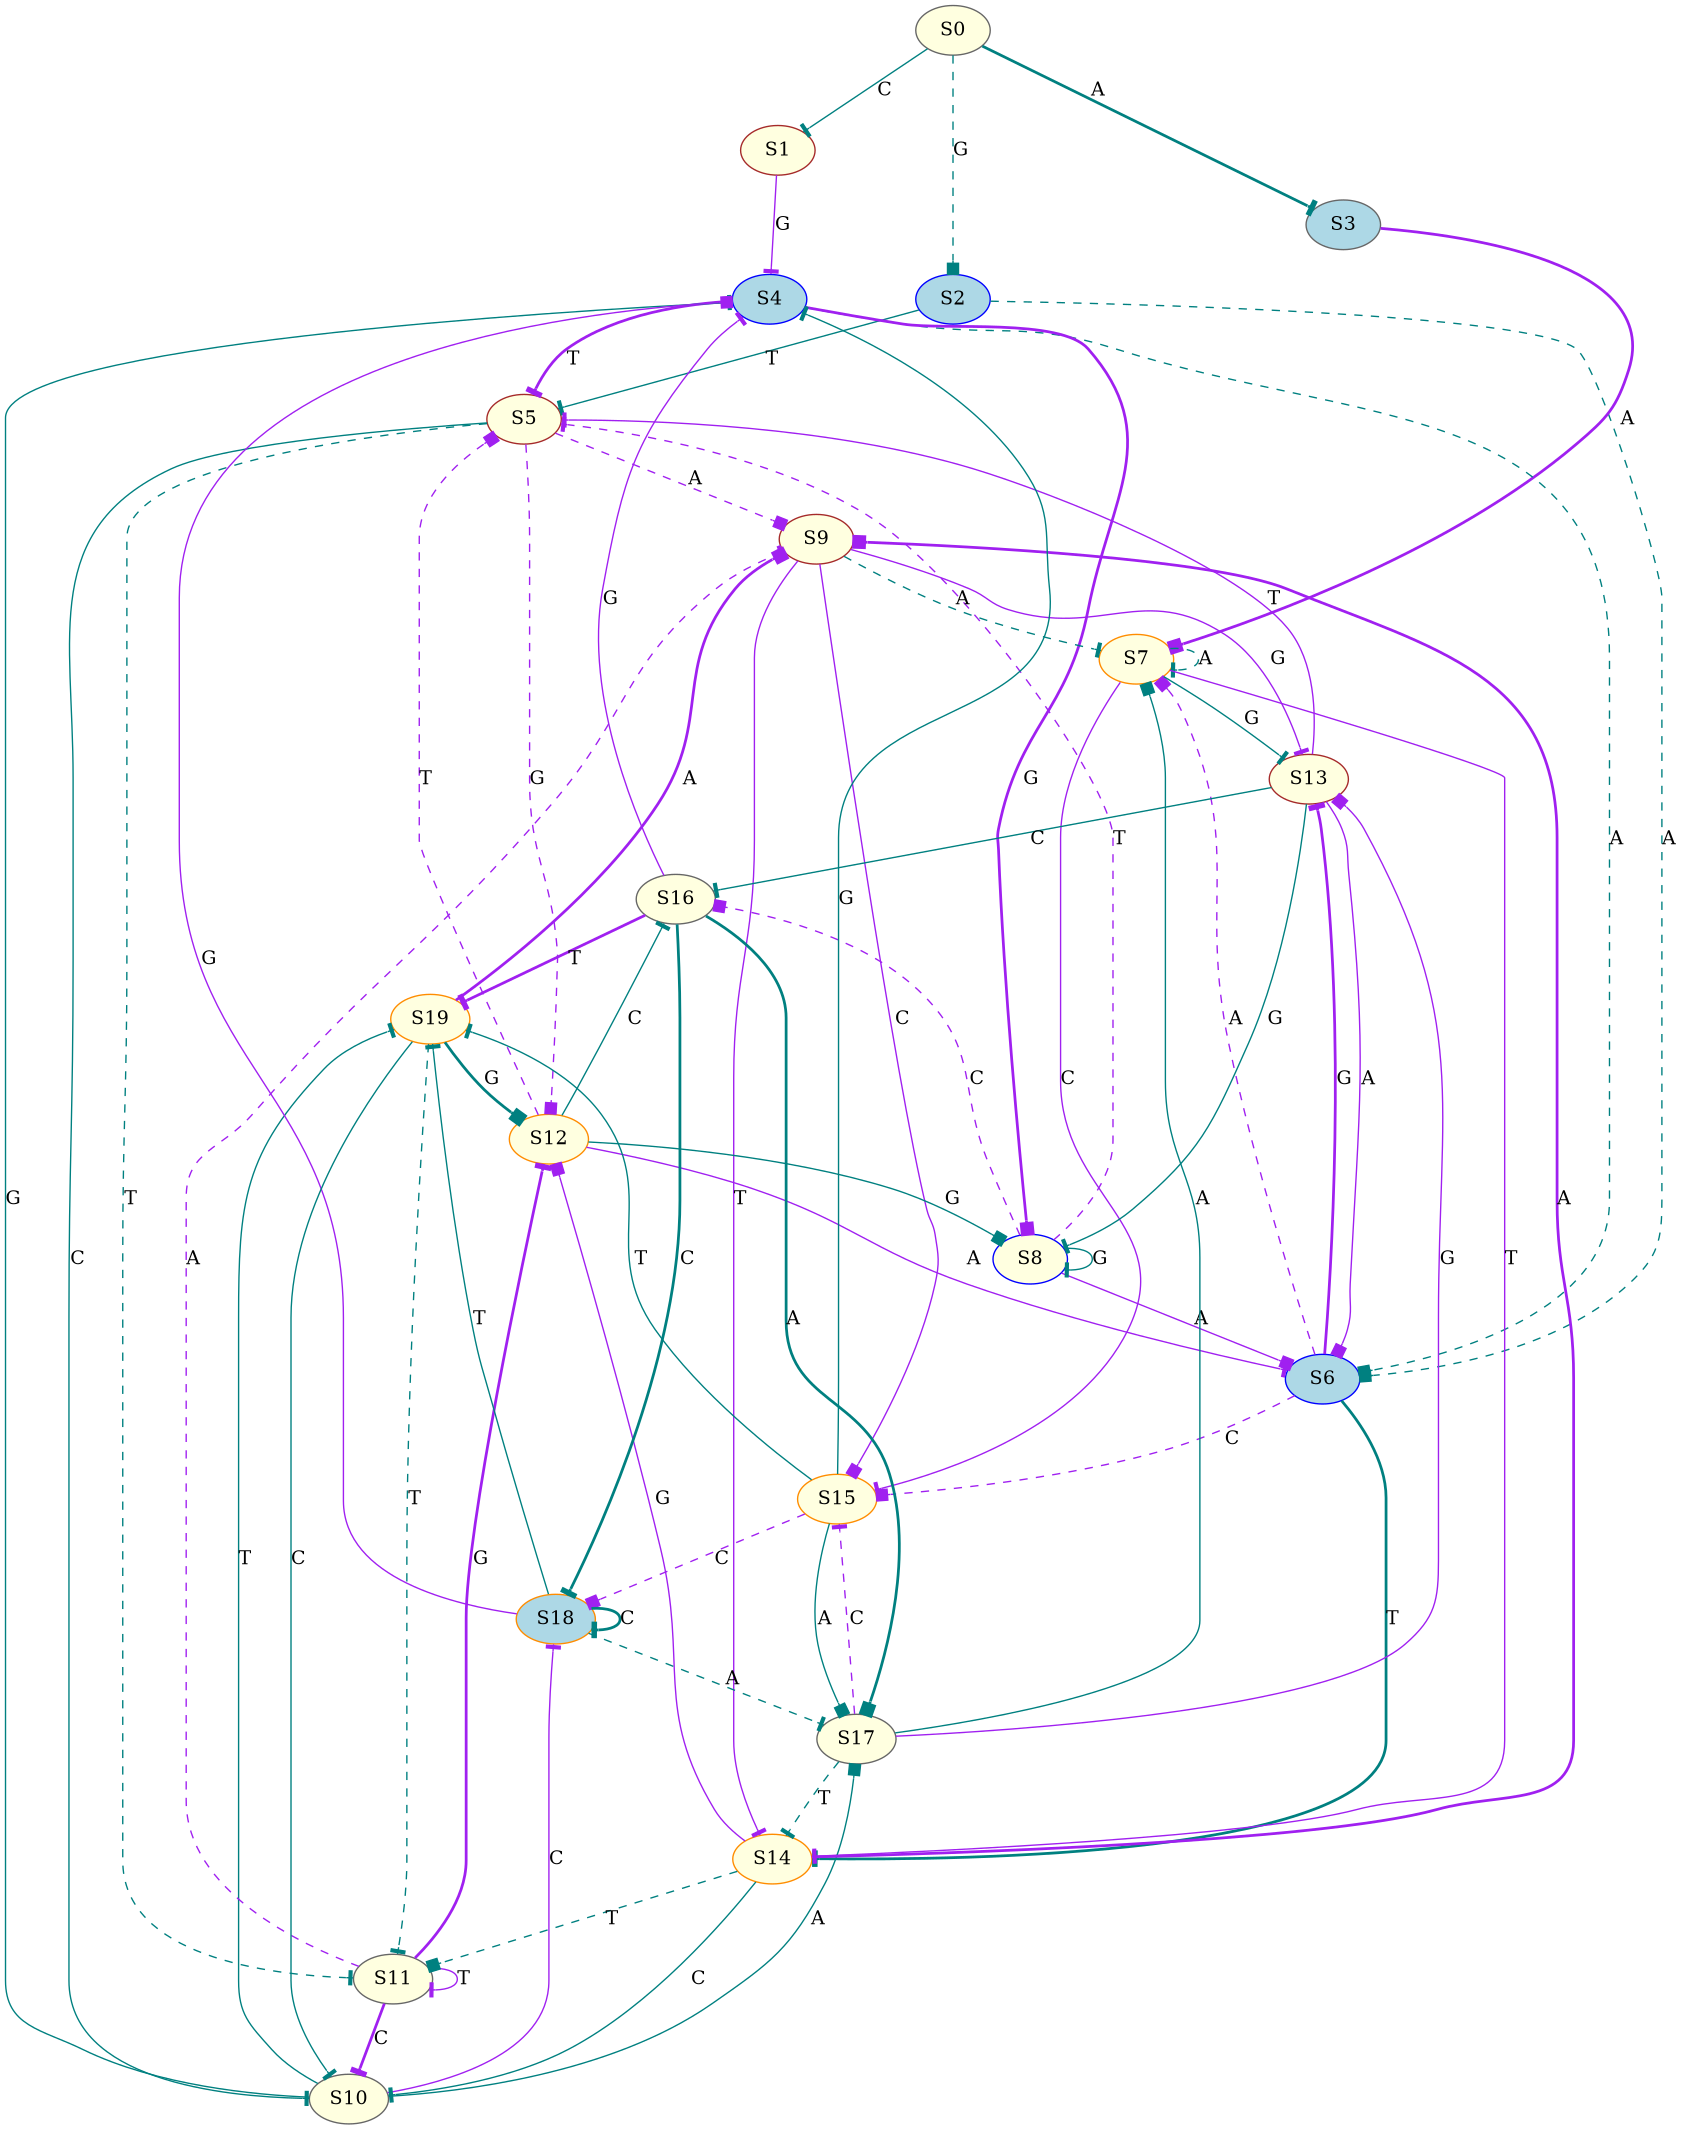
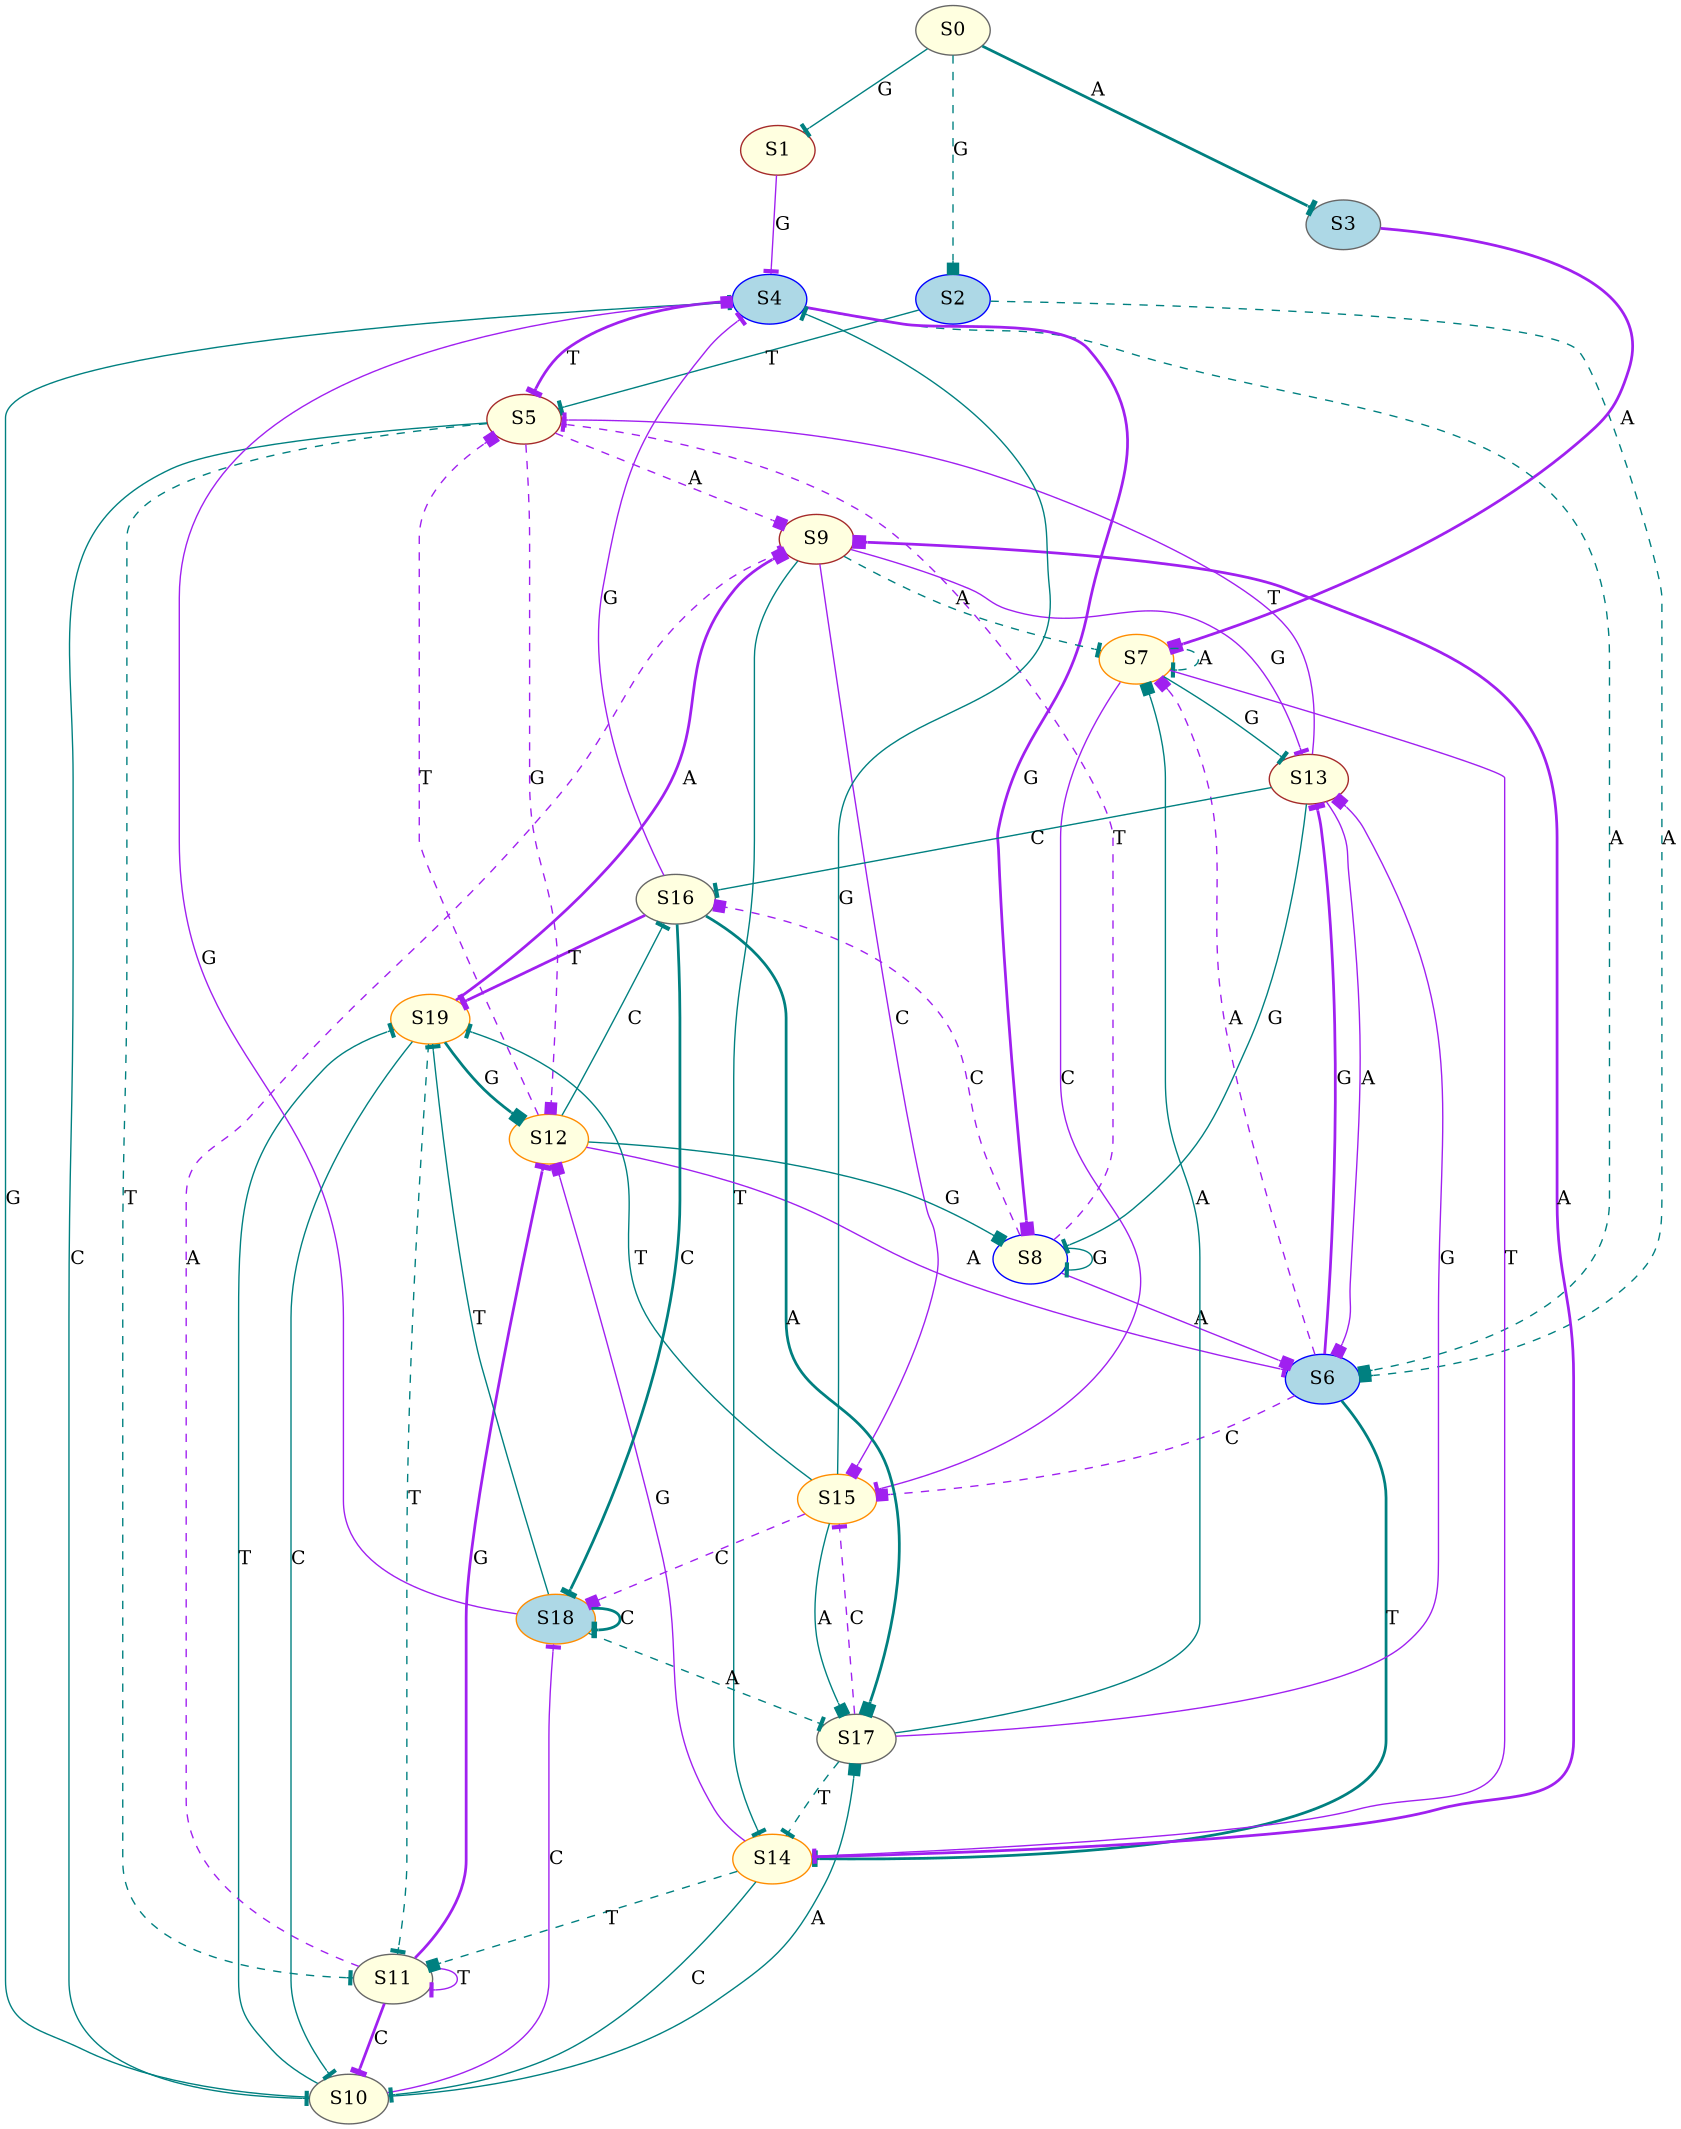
(885, 90) -> (885, 90)
(734, 1223) -> (734, 1223)
